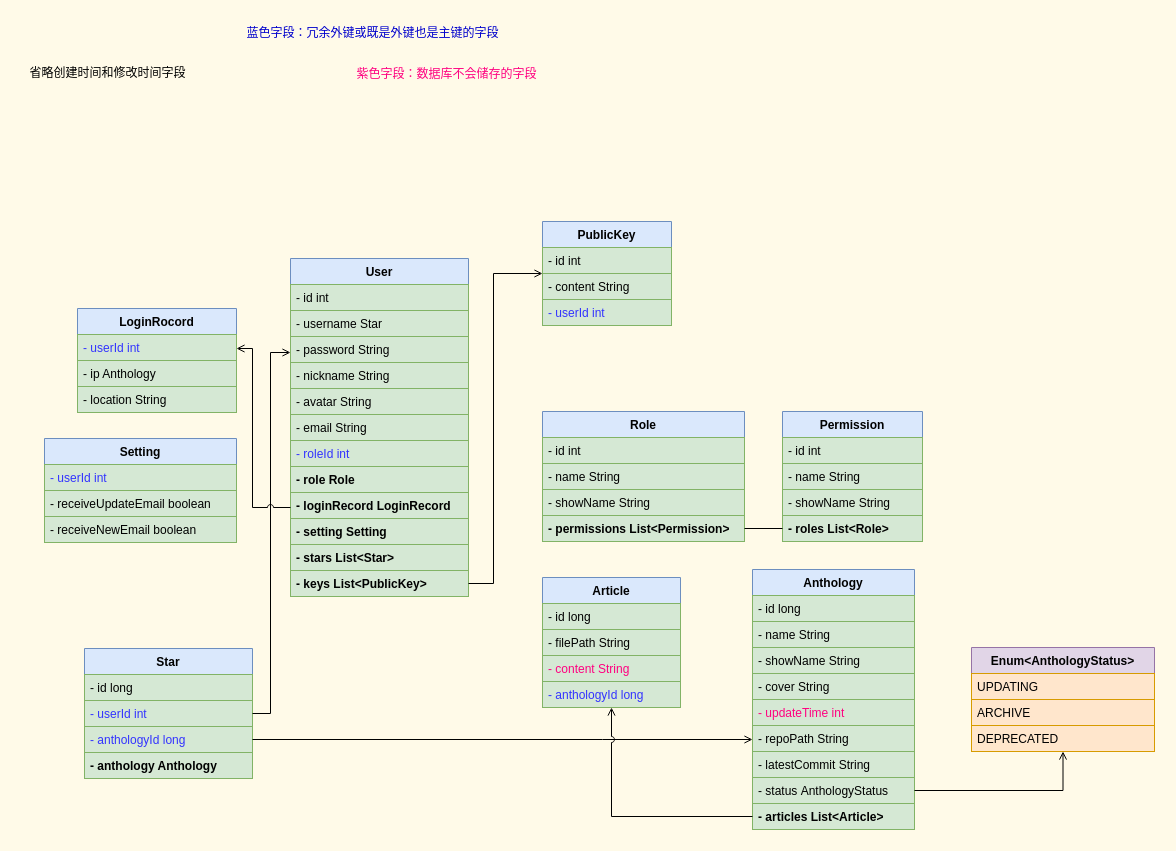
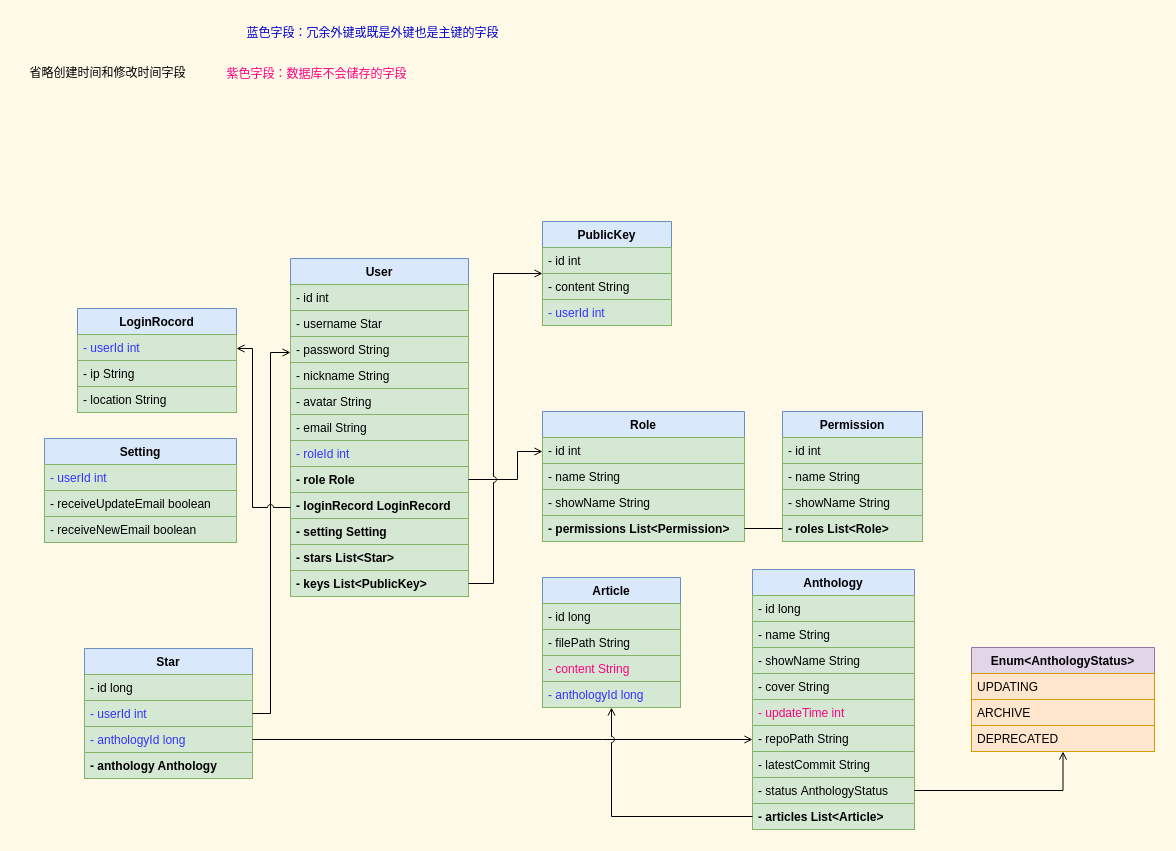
(447, 75) -> (317, 75)
(124, 374) -> (114, 374)
none -> (518, 479)
